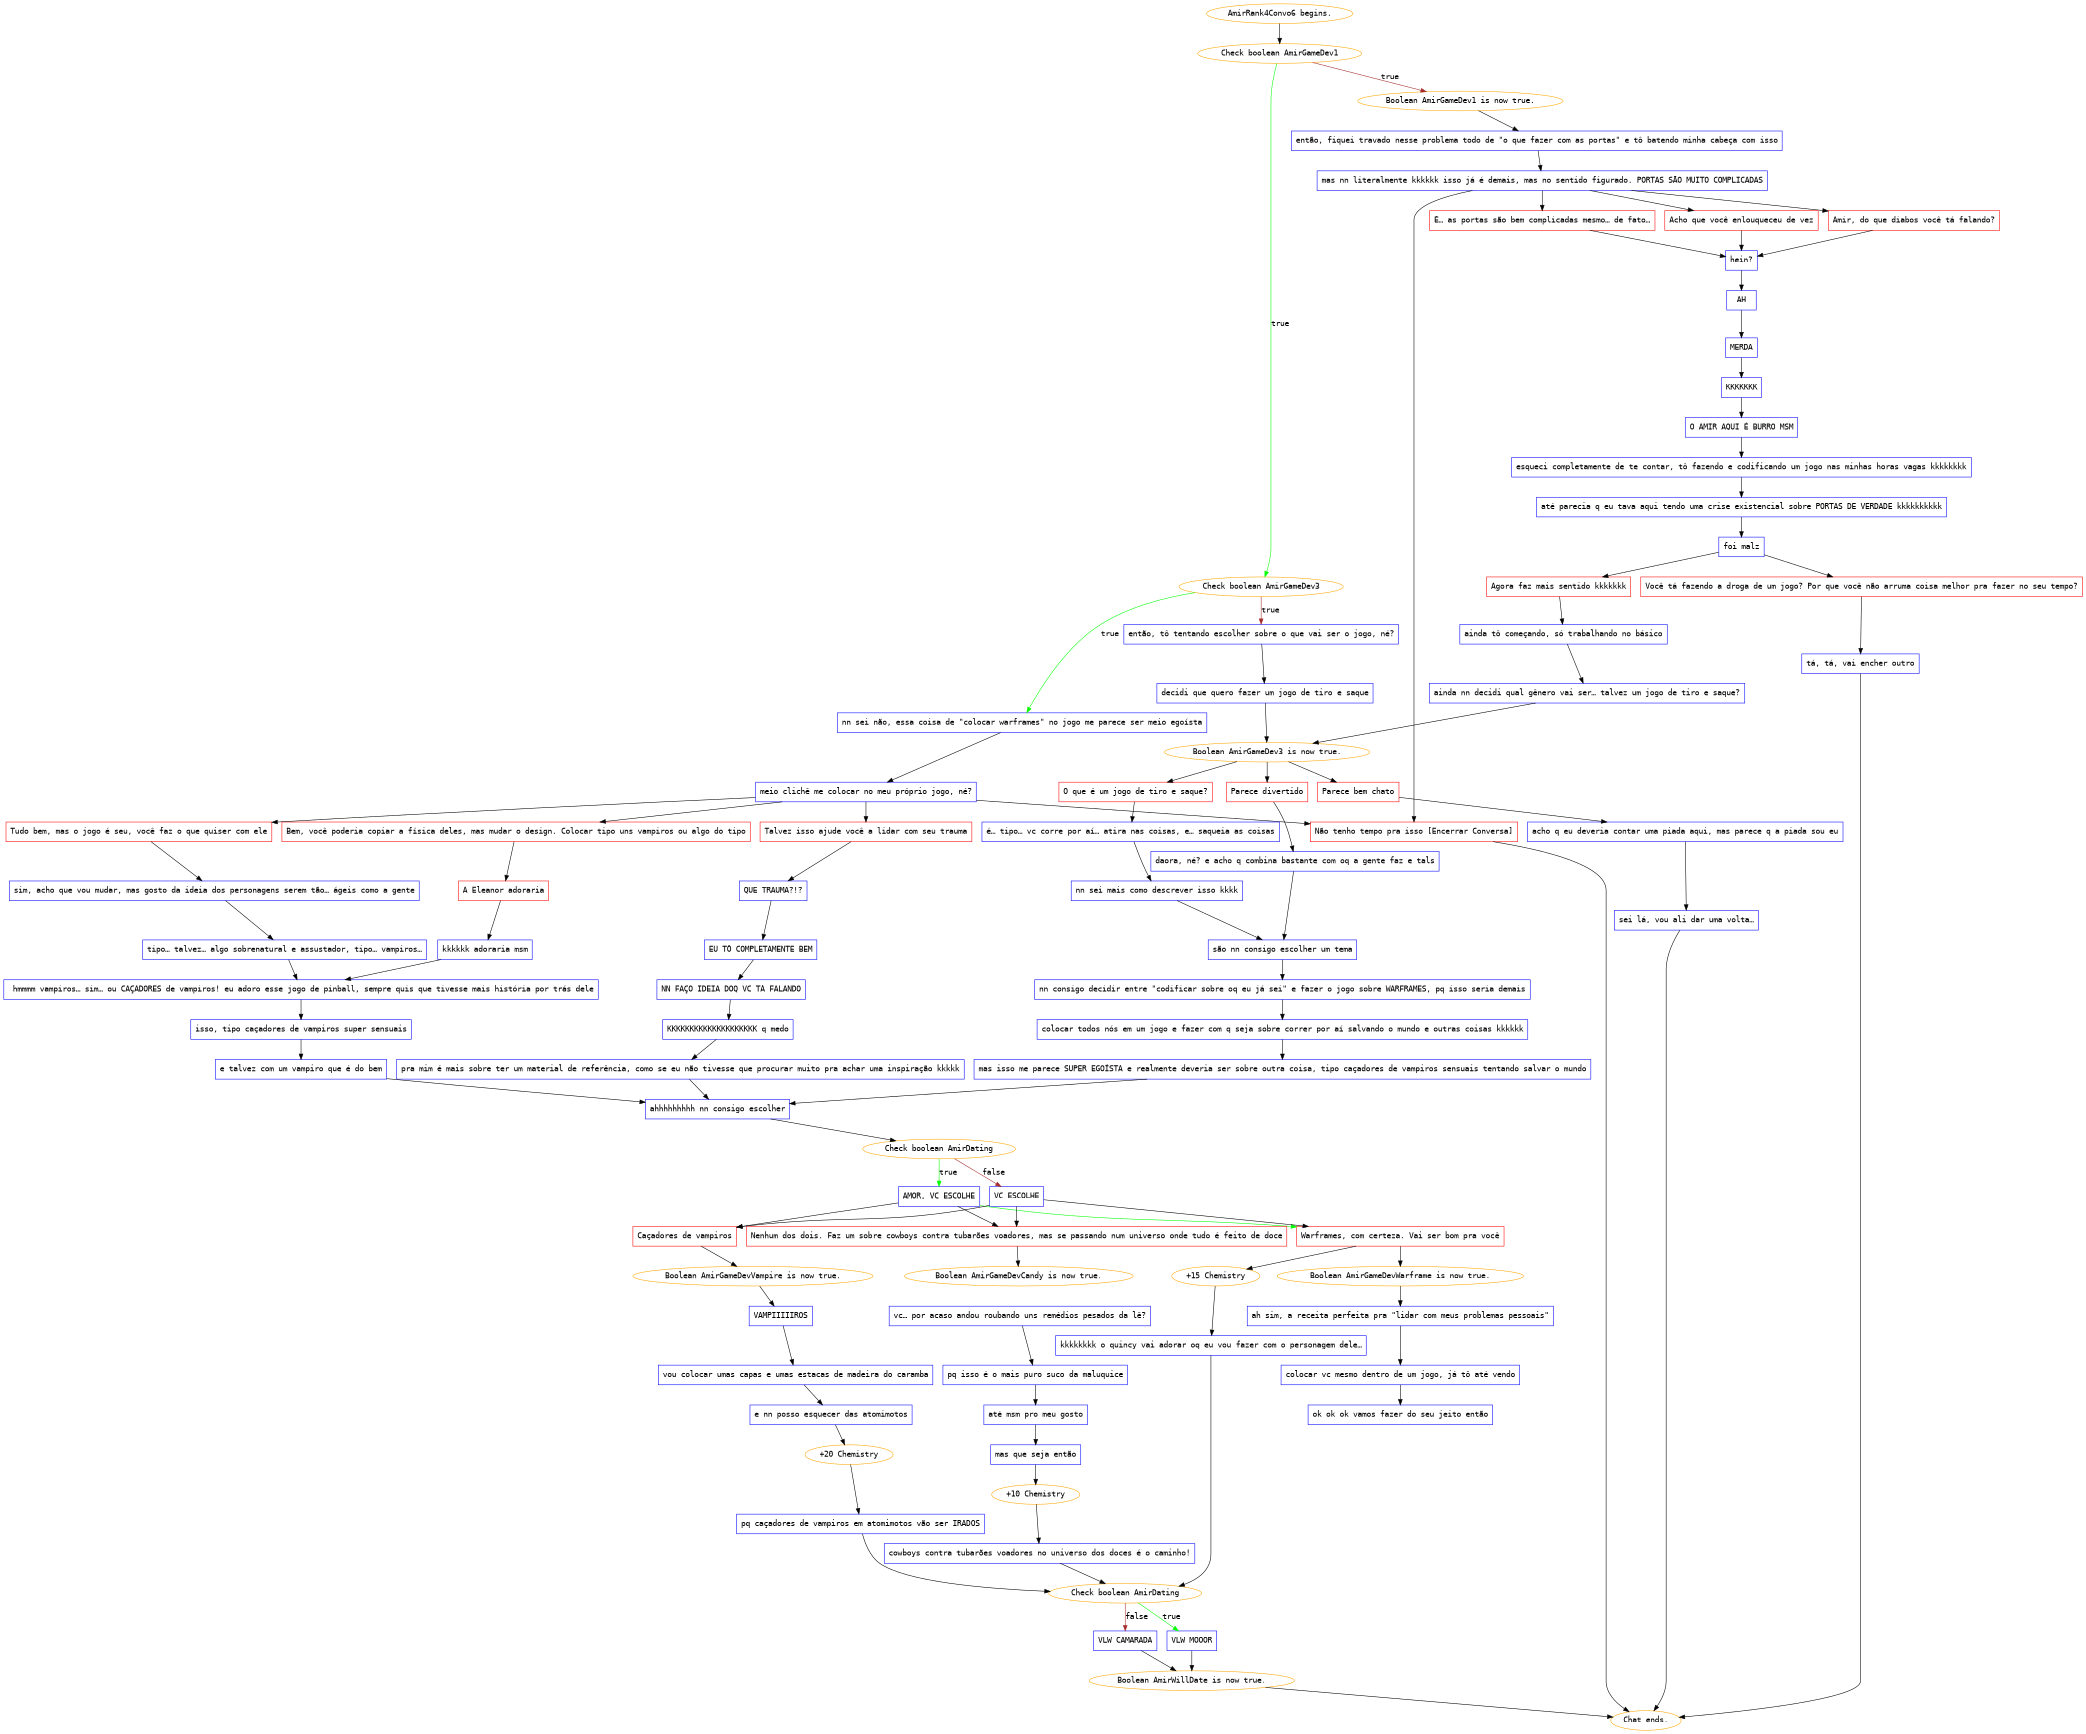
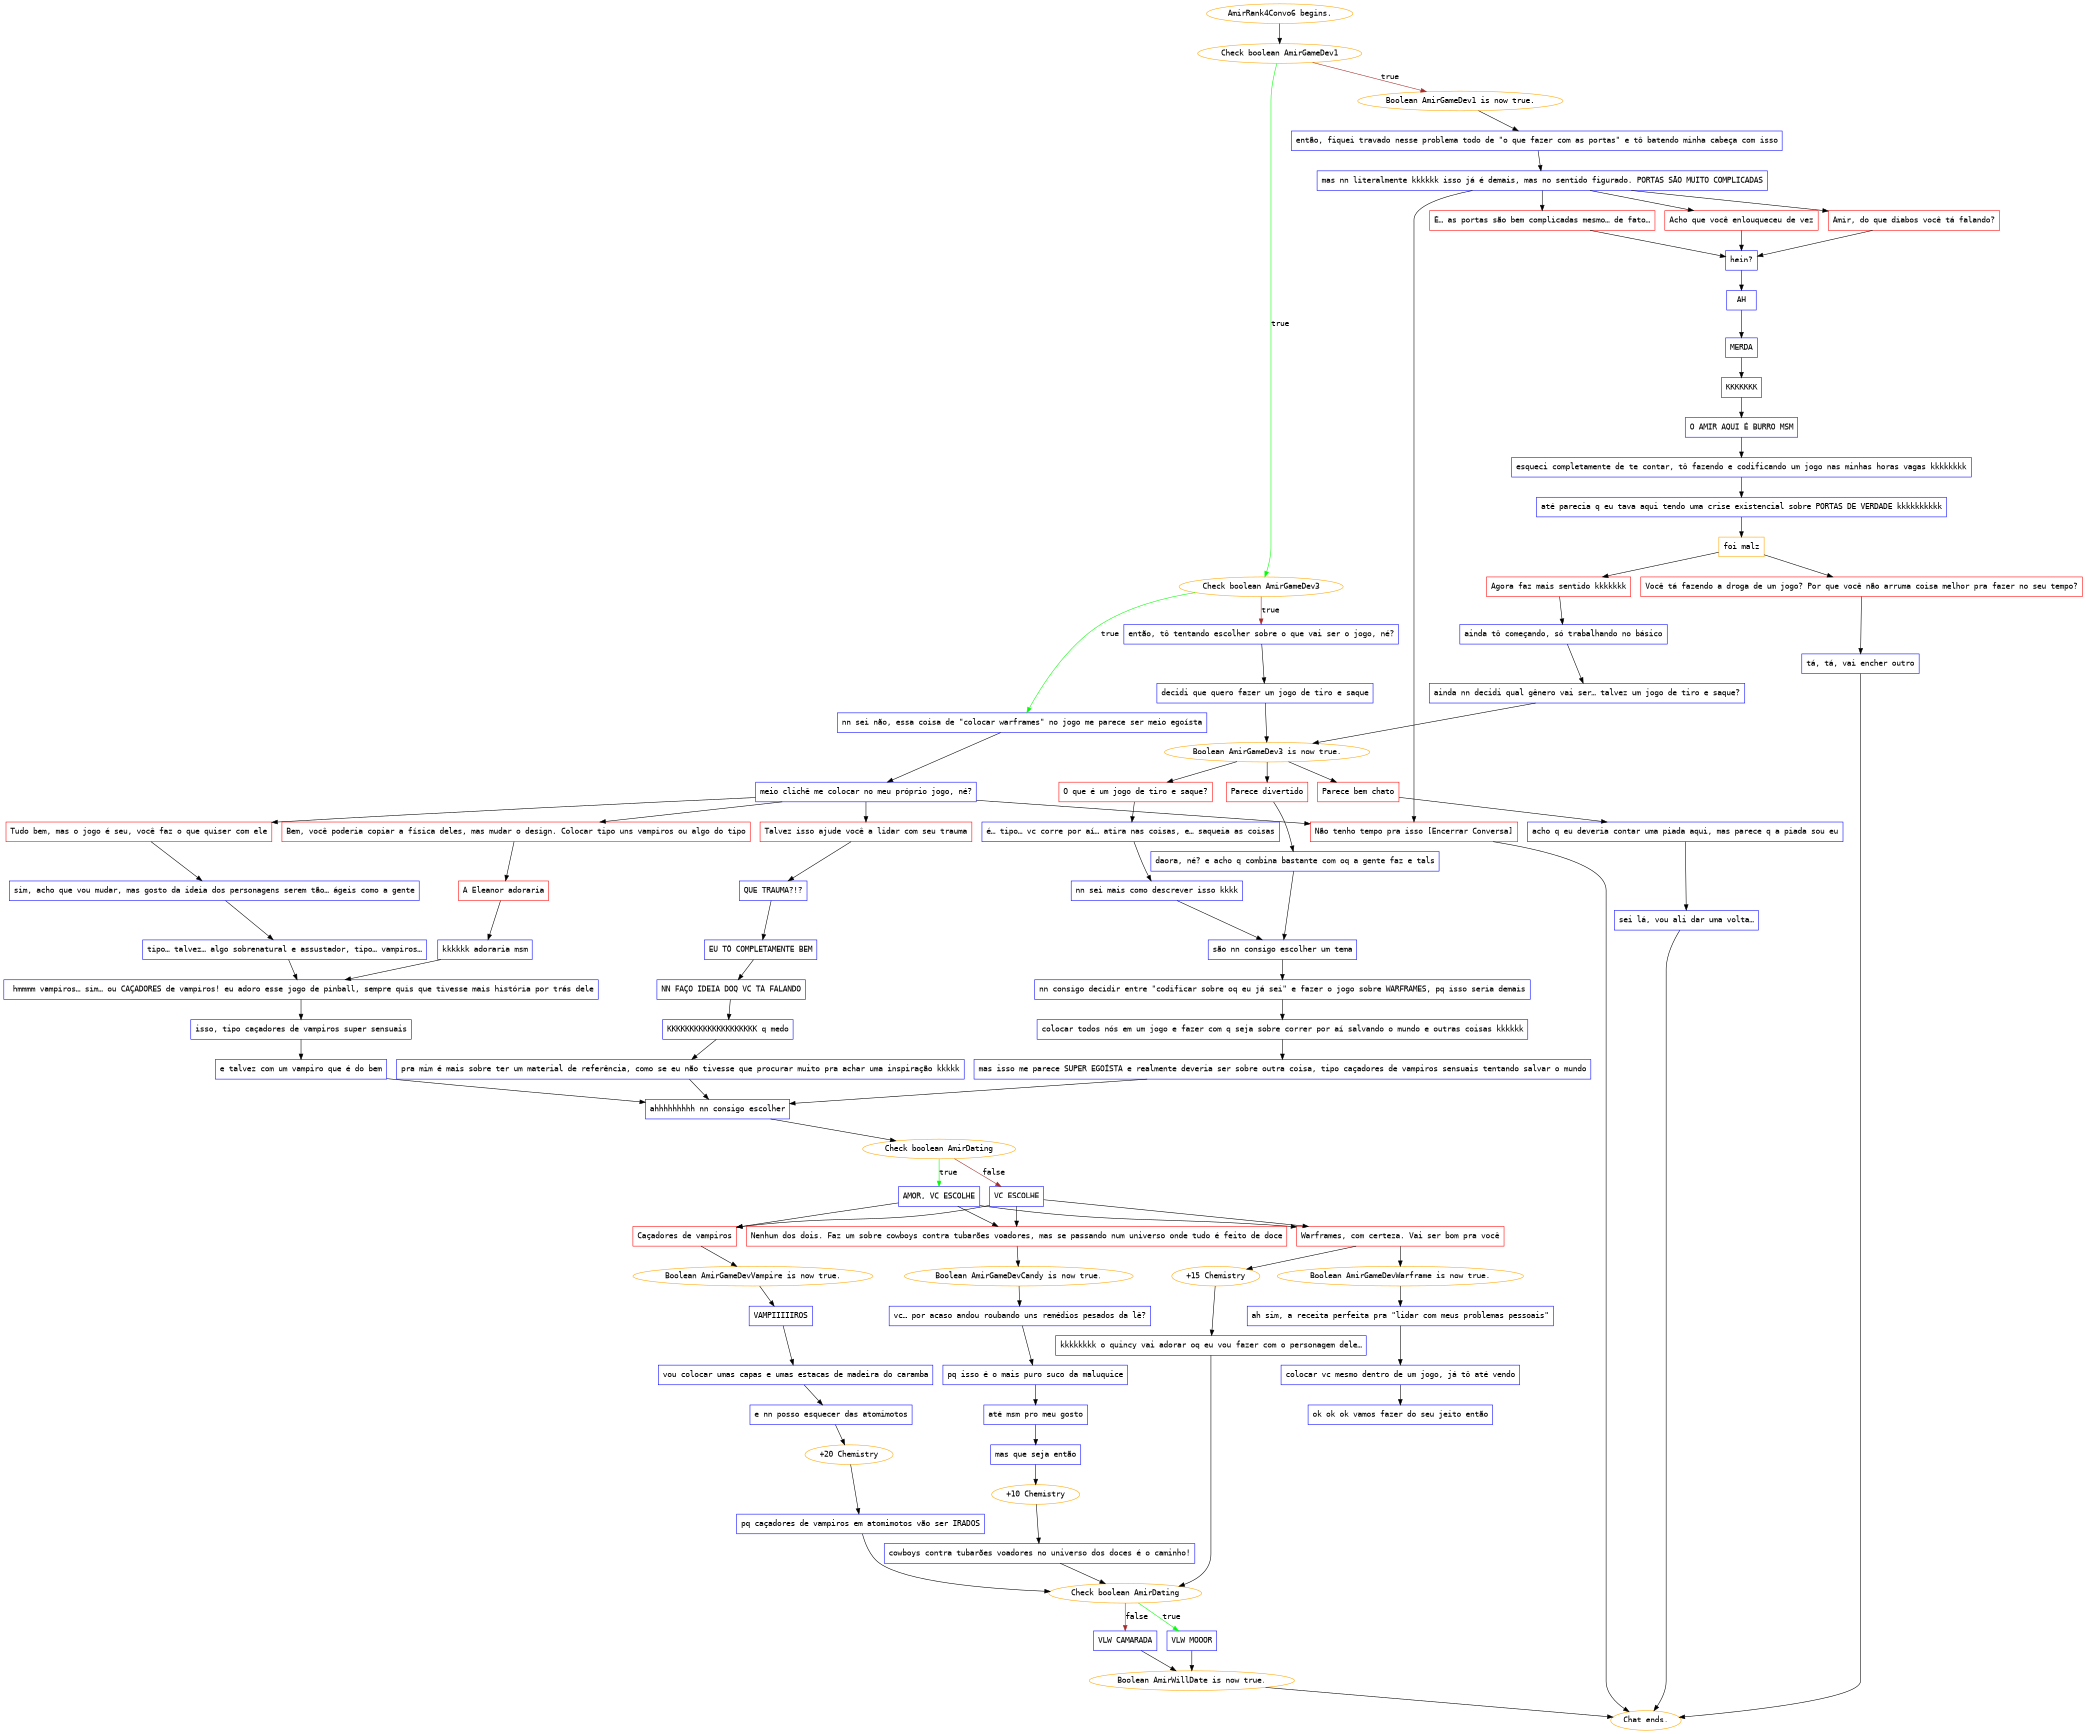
(1741, 547) -> (1741, 547)
(1135, 1219) -> (1135, 1219)
none -> (1019, 1293)
